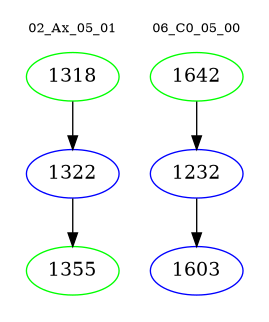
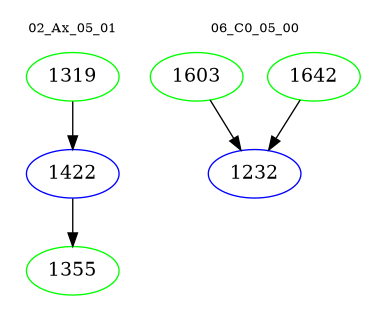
(73, 77) -> (73, 77)
(73, 174) -> (73, 174)
(197, 216) -> (222, 119)
(197, 271) -> (197, 77)
